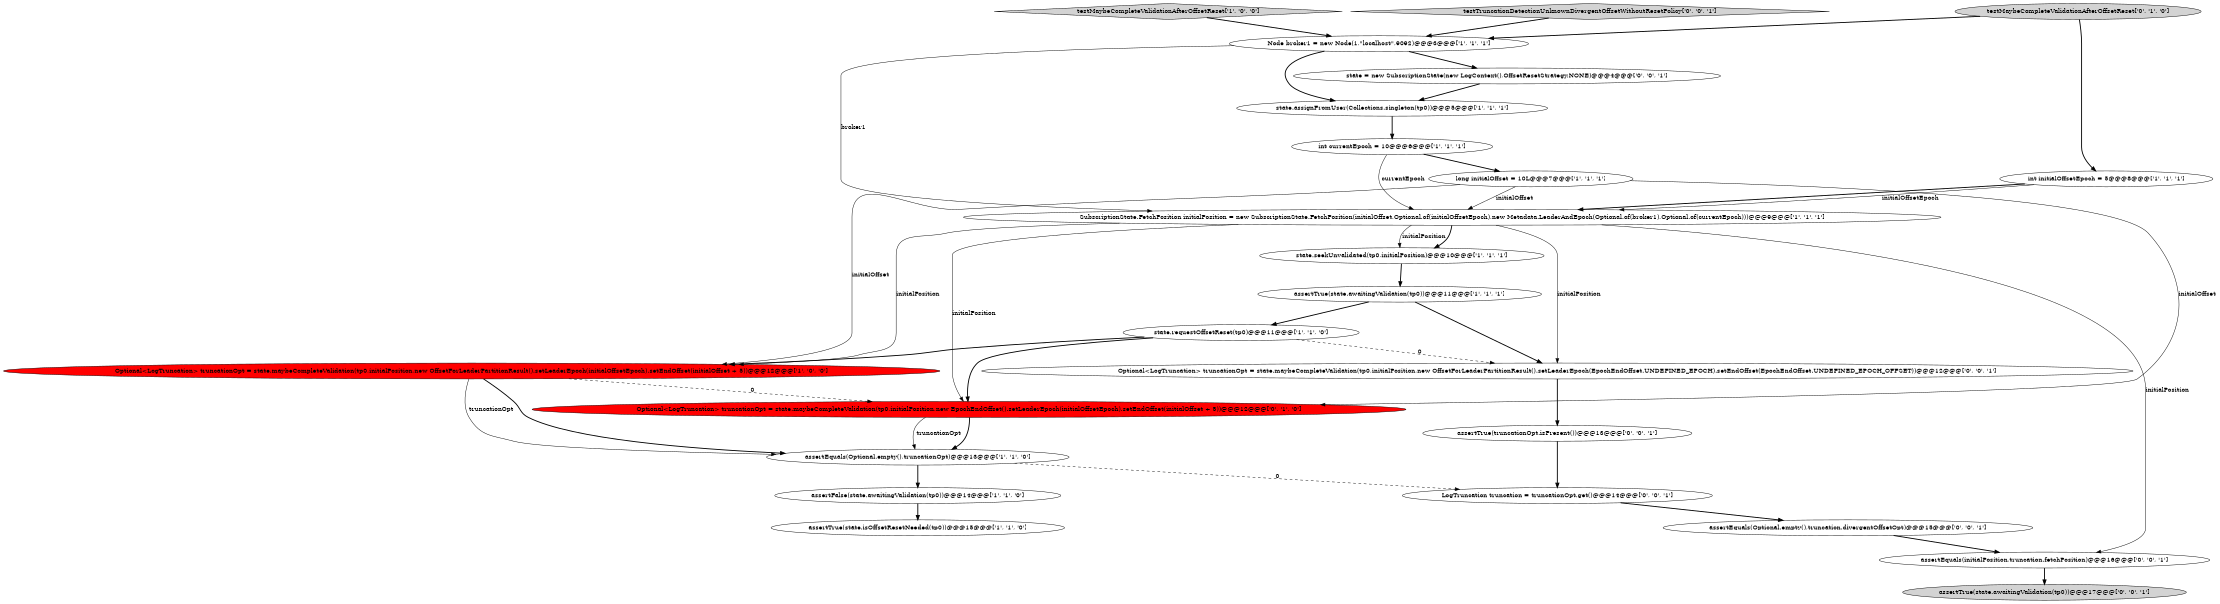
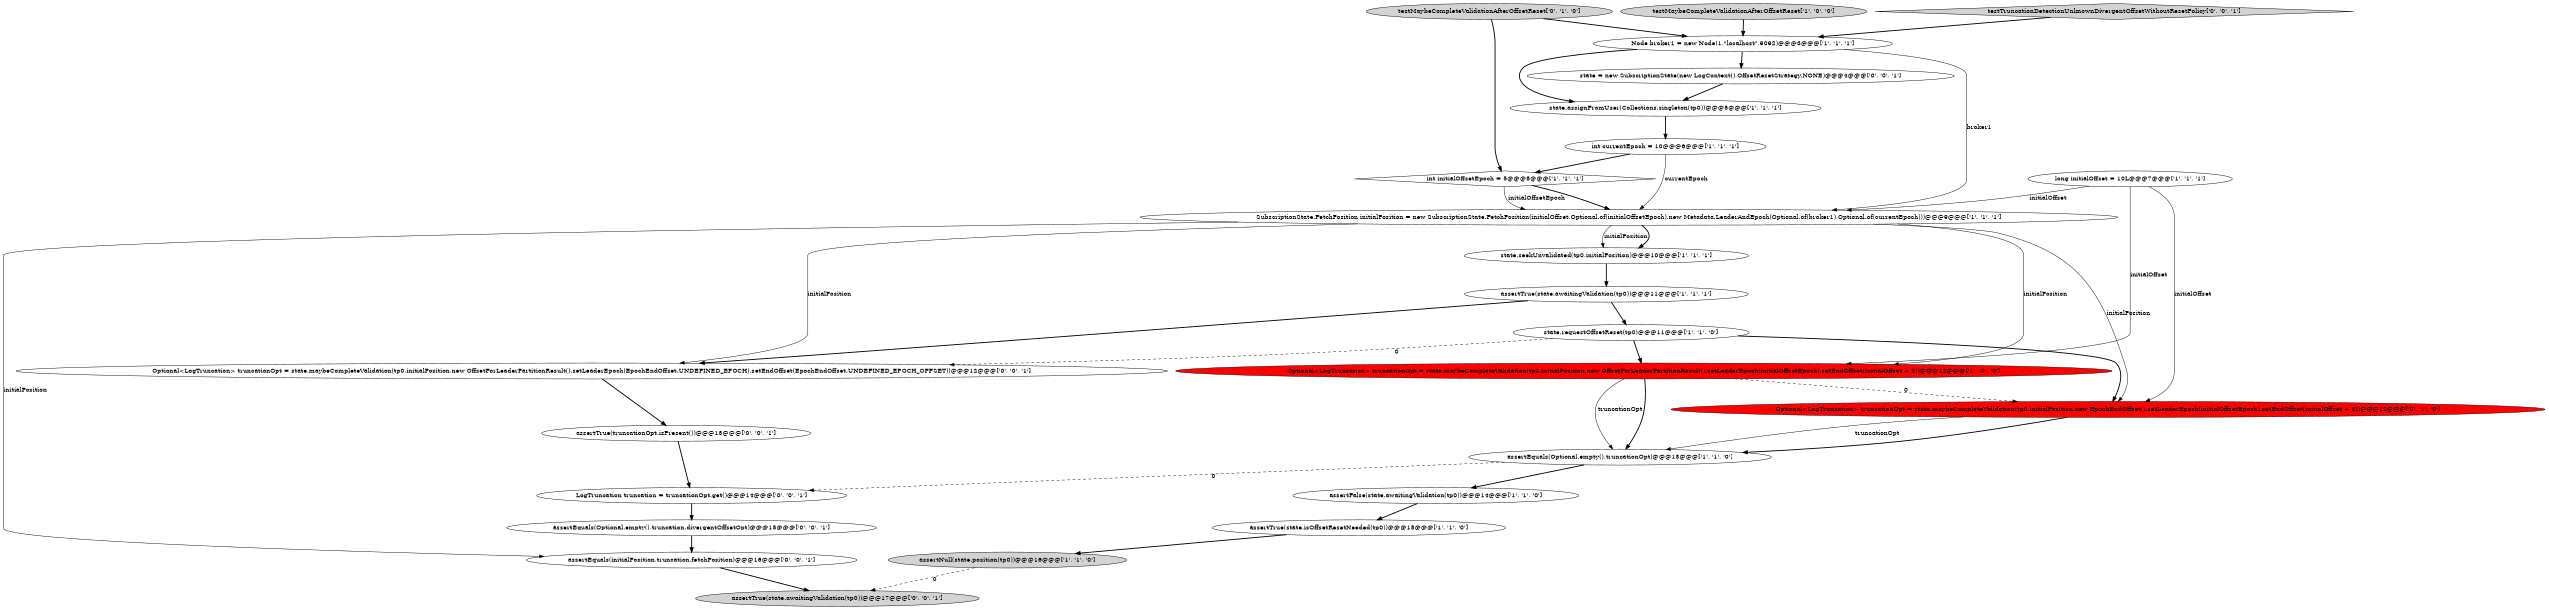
(1168, 11) -> (1744, 11)
(1459, 162) -> (1585, 163)
(2106, 179) -> (1505, 179)
none -> (1007, 560)
